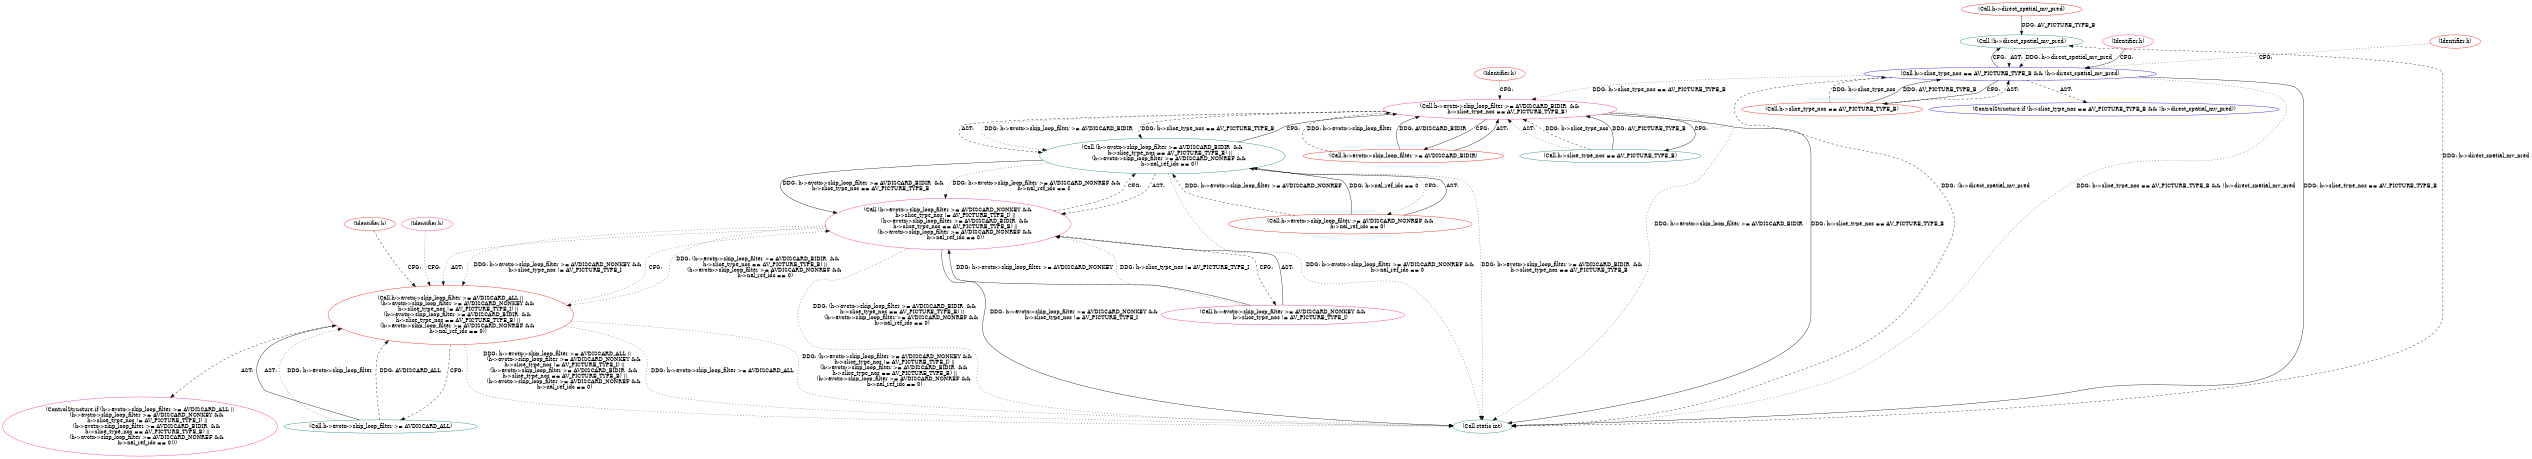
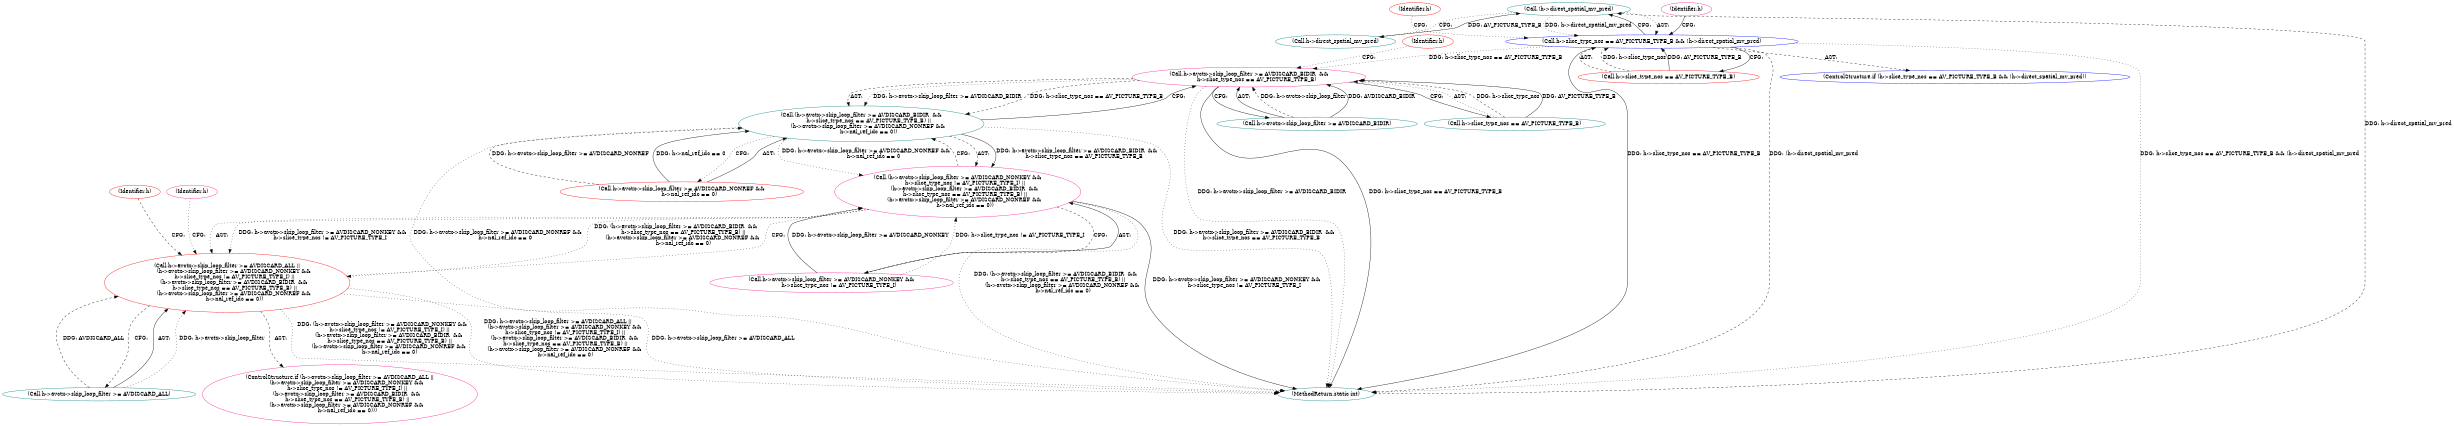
(2022, 9) -> (1336, 42)
none -> (1448, 20)
(1403, 156) -> (1317, 124)
(1482, 427) -> (1326, 394)
